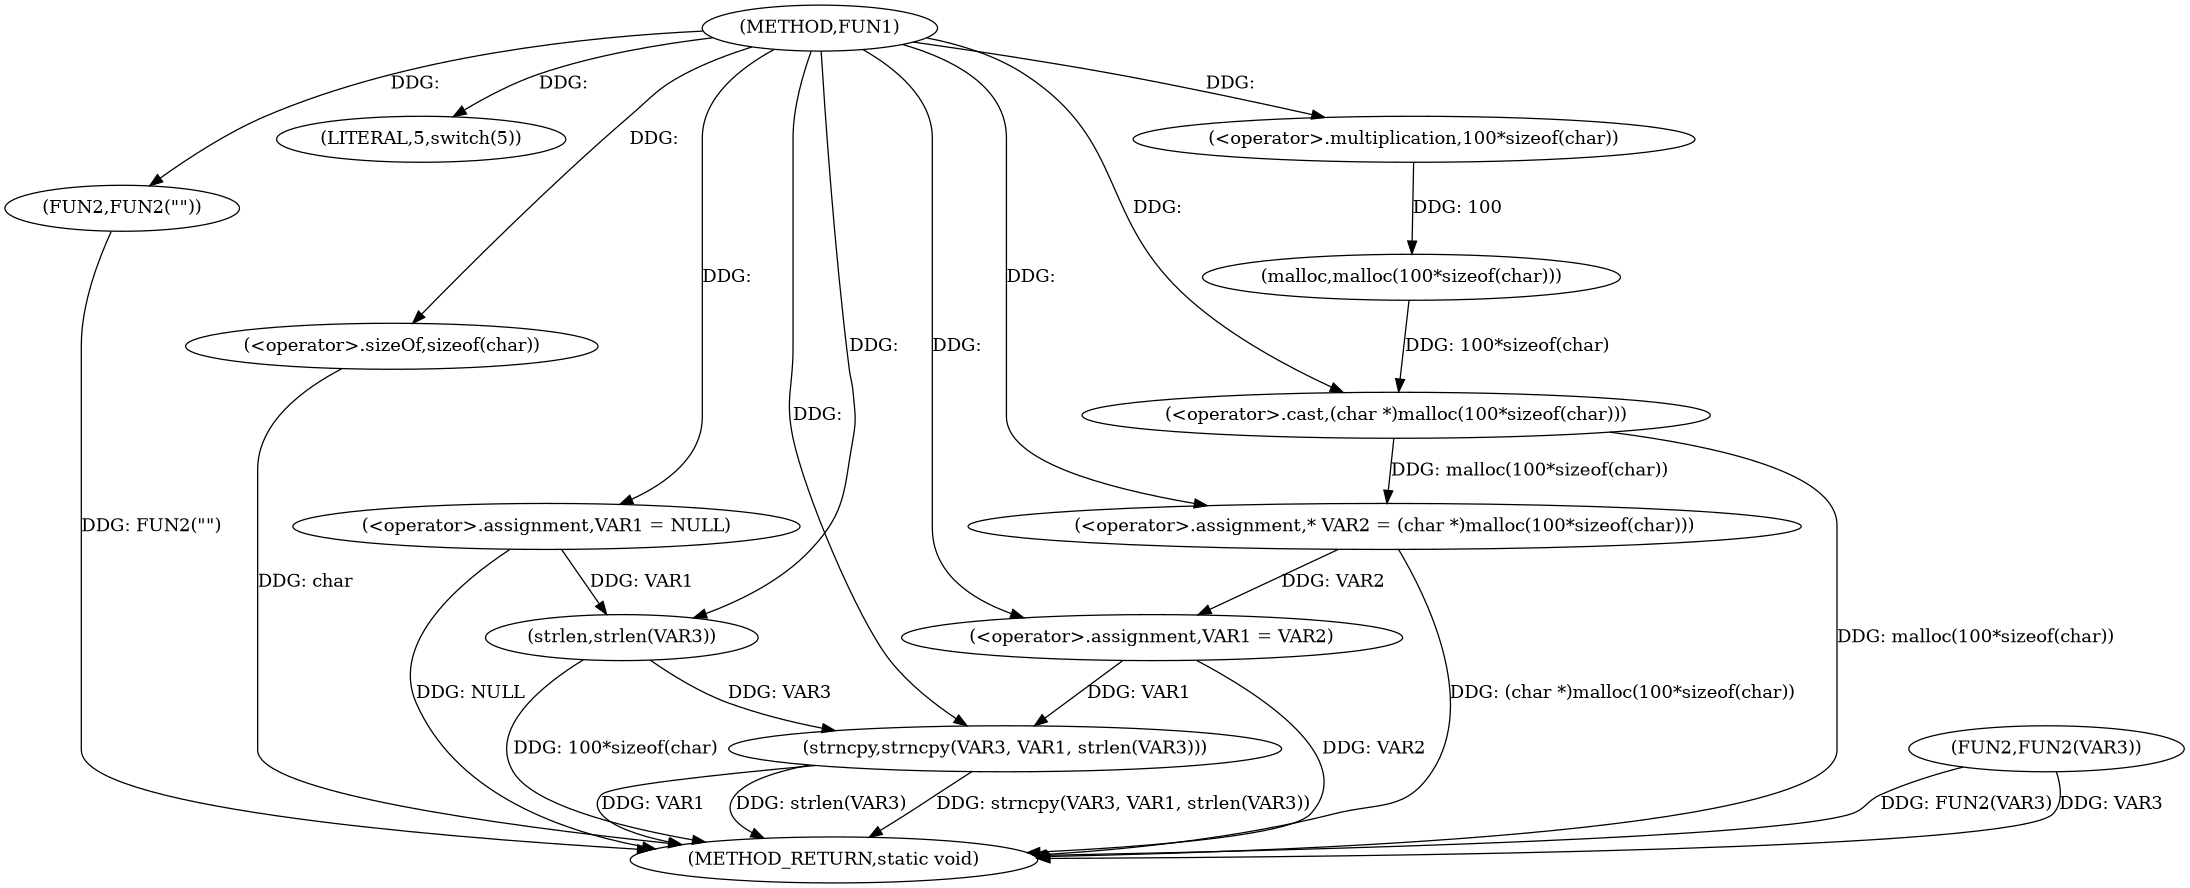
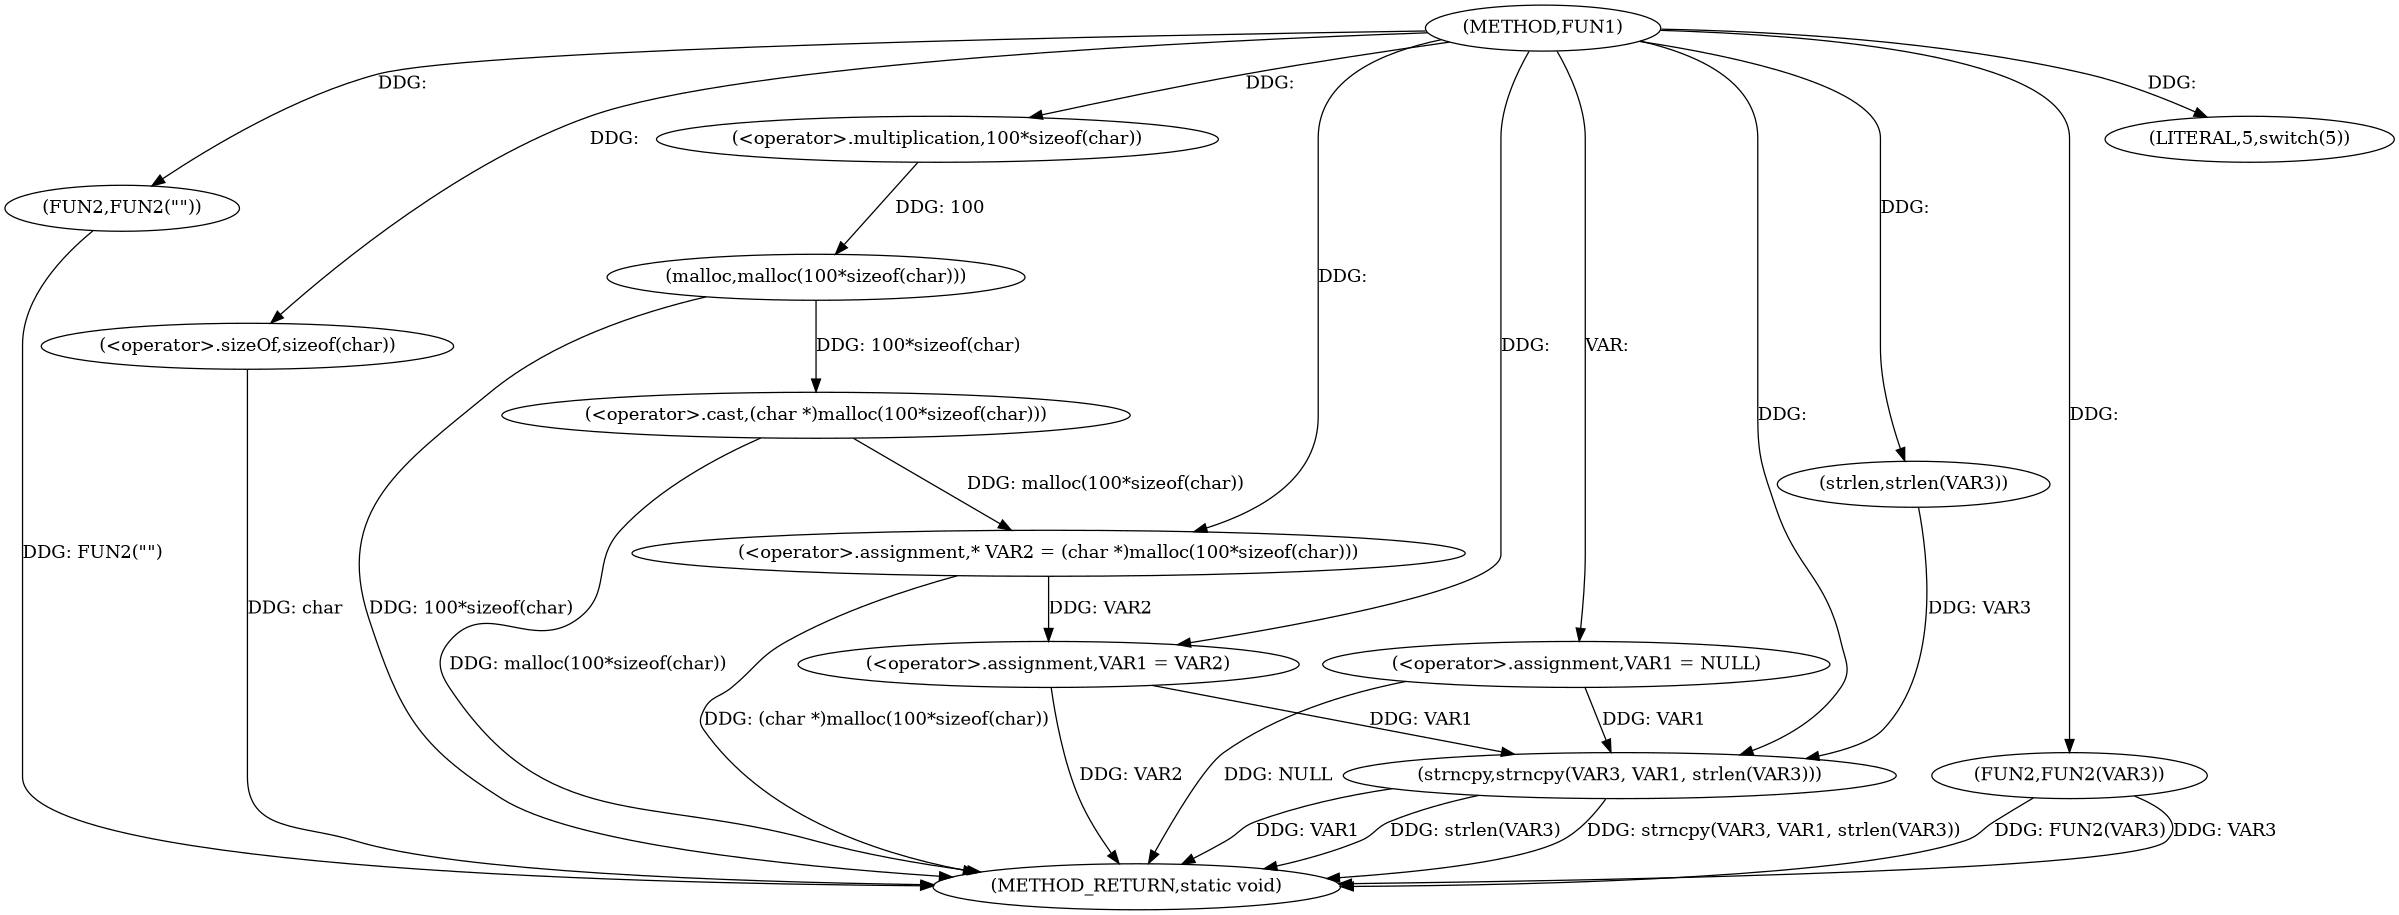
(1125, 211) -> (2069, 218)
(730, 277) -> (1610, 346)
(580, 577) -> (1596, 714)
(531, 789) -> (398, 693)
